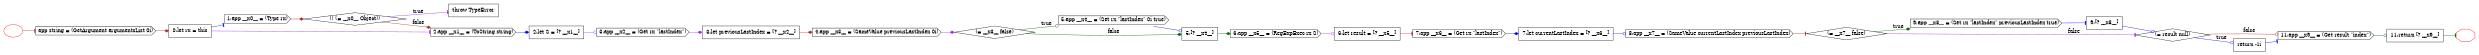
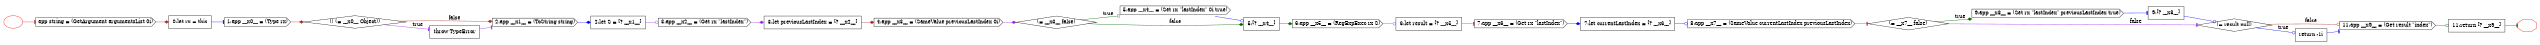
(320, 31) -> (485, 28)
